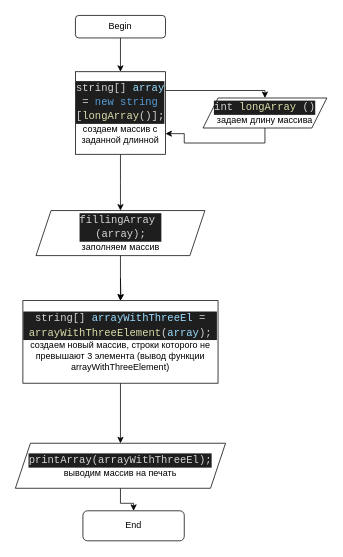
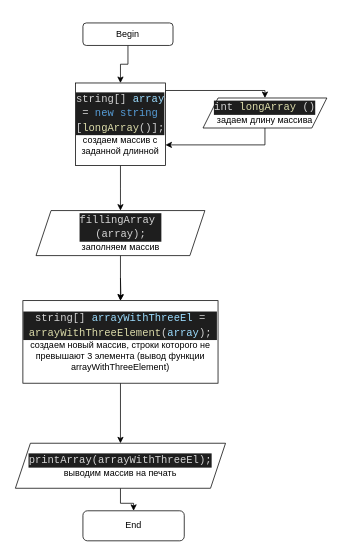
(120, 27) -> (128, 34)
(120, 113) -> (120, 124)
